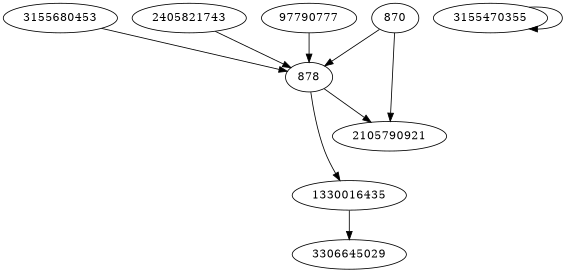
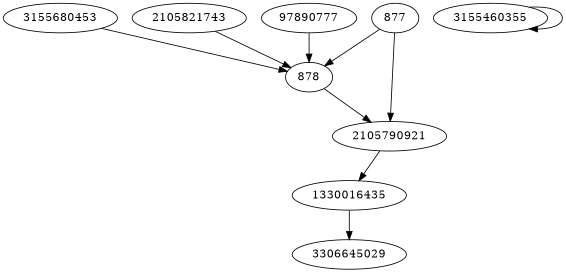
(189, 18) -> (189, 18)
(309, 18) -> (309, 18)
(395, 18) -> (395, 18)
(490, 18) -> (490, 18)
(319, 134) -> (372, 162)
